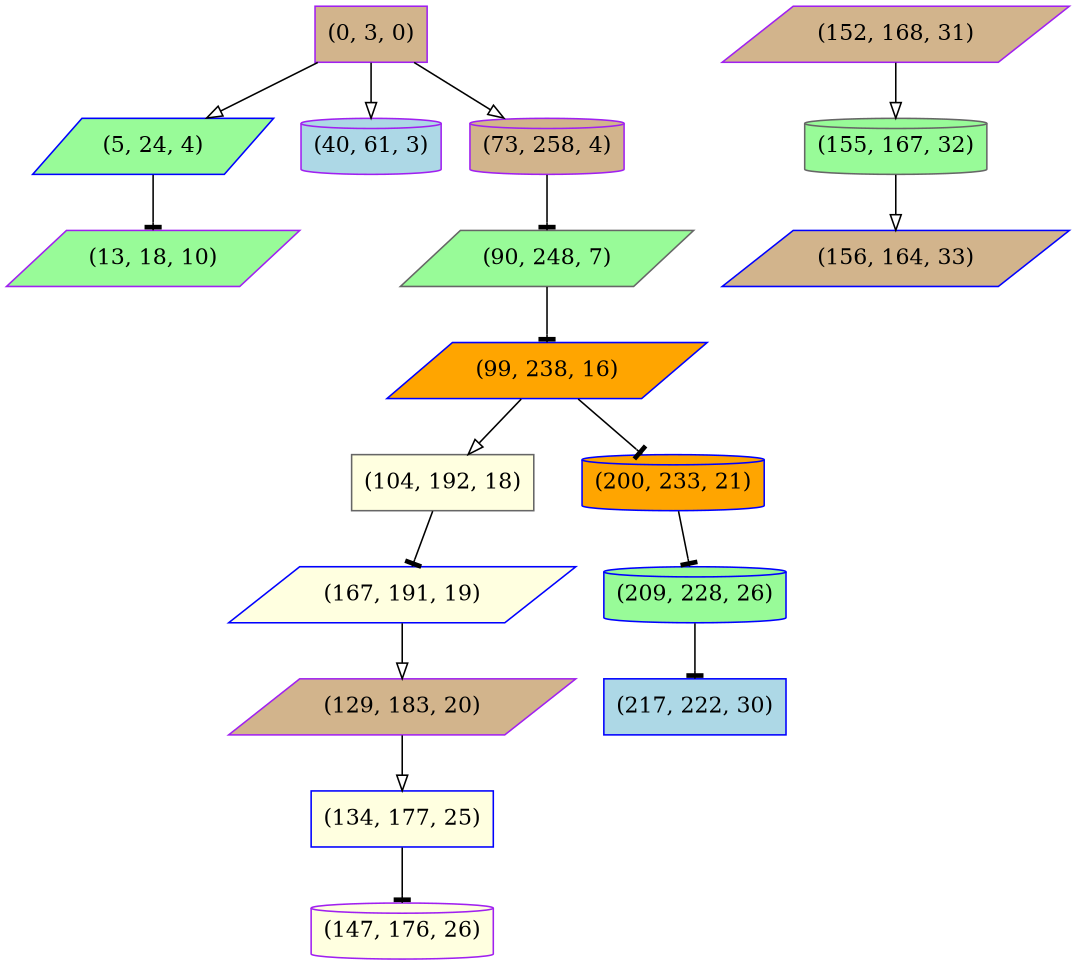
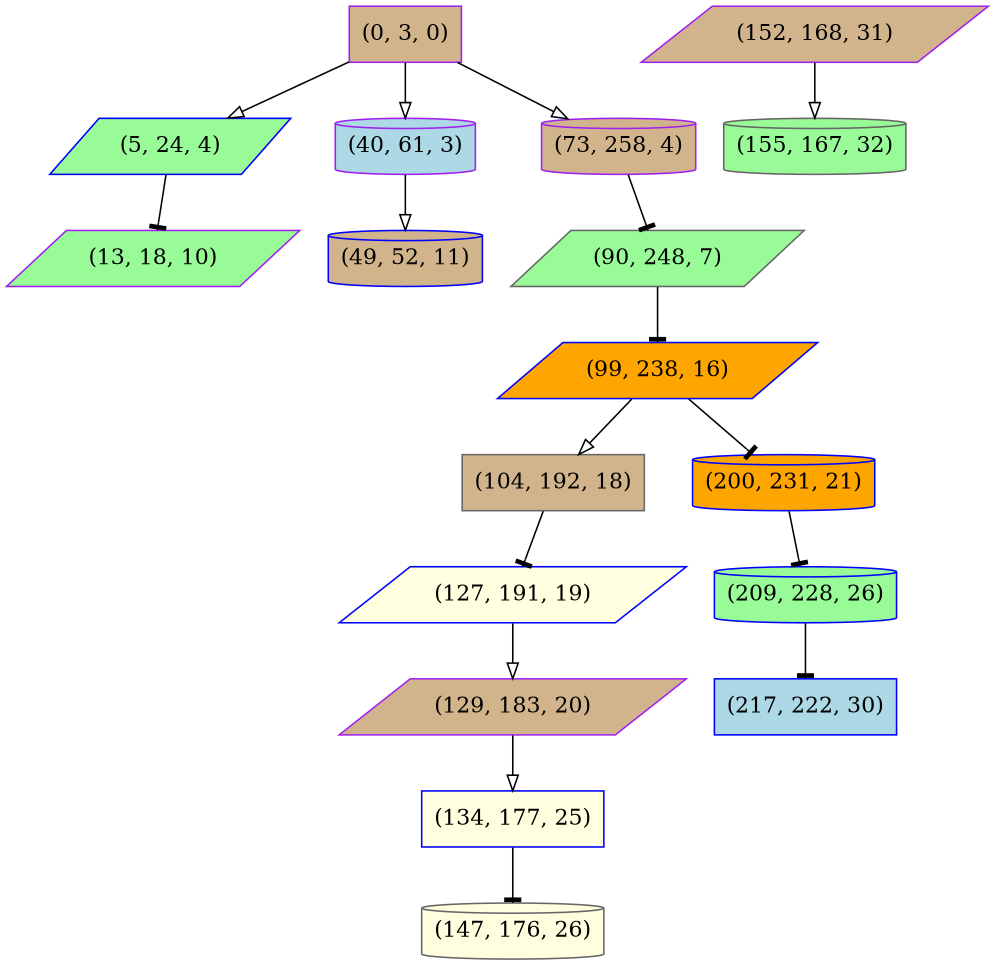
none -> (405, 258)
(896, 258) -> none
(443, 483) -> (553, 483)
(673, 483) -> (784, 483)
(402, 595) -> (513, 595)
(402, 931) -> (513, 931)
